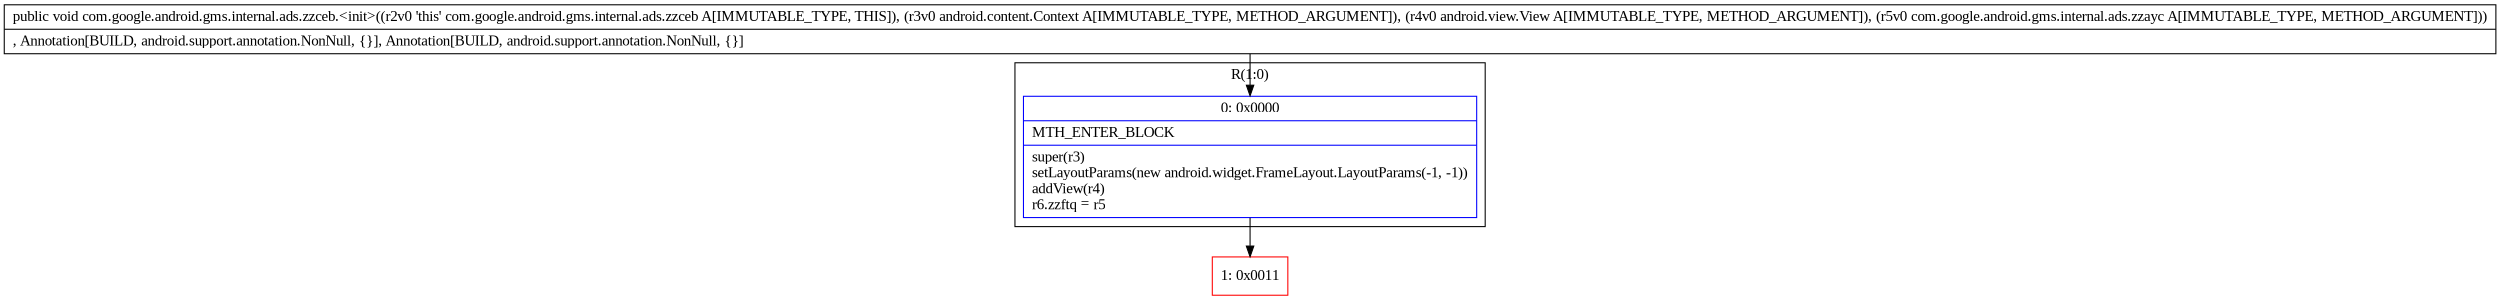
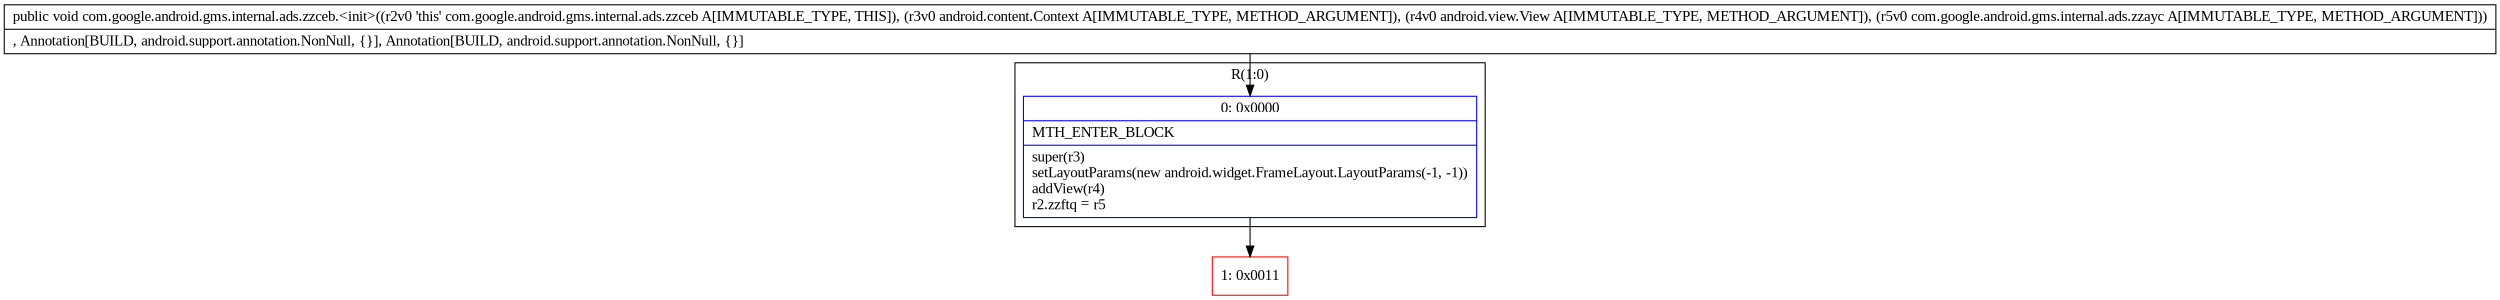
(1069, 205) -> (1069, 205)
